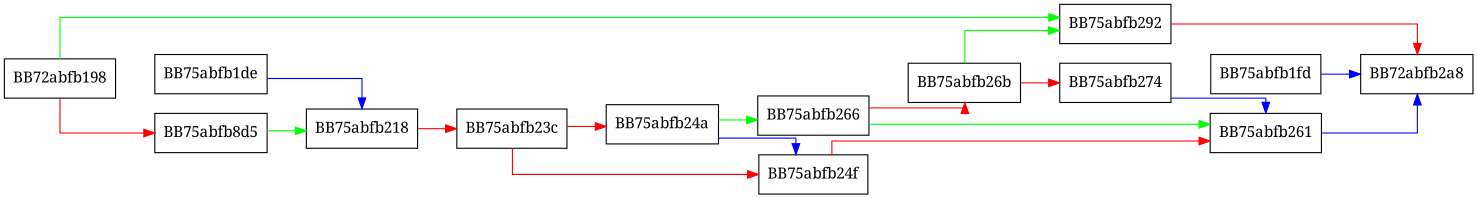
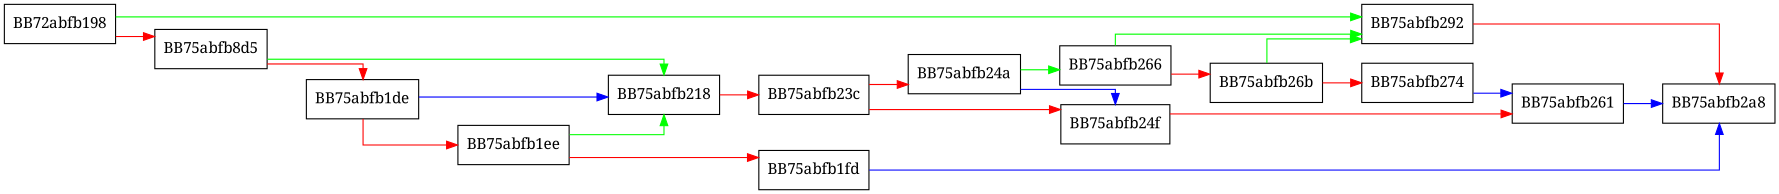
none -> (317, 64)
(1417, 74) -> (1719, 104)
(1034, 124) -> (1227, 34)
none -> (514, 145)
